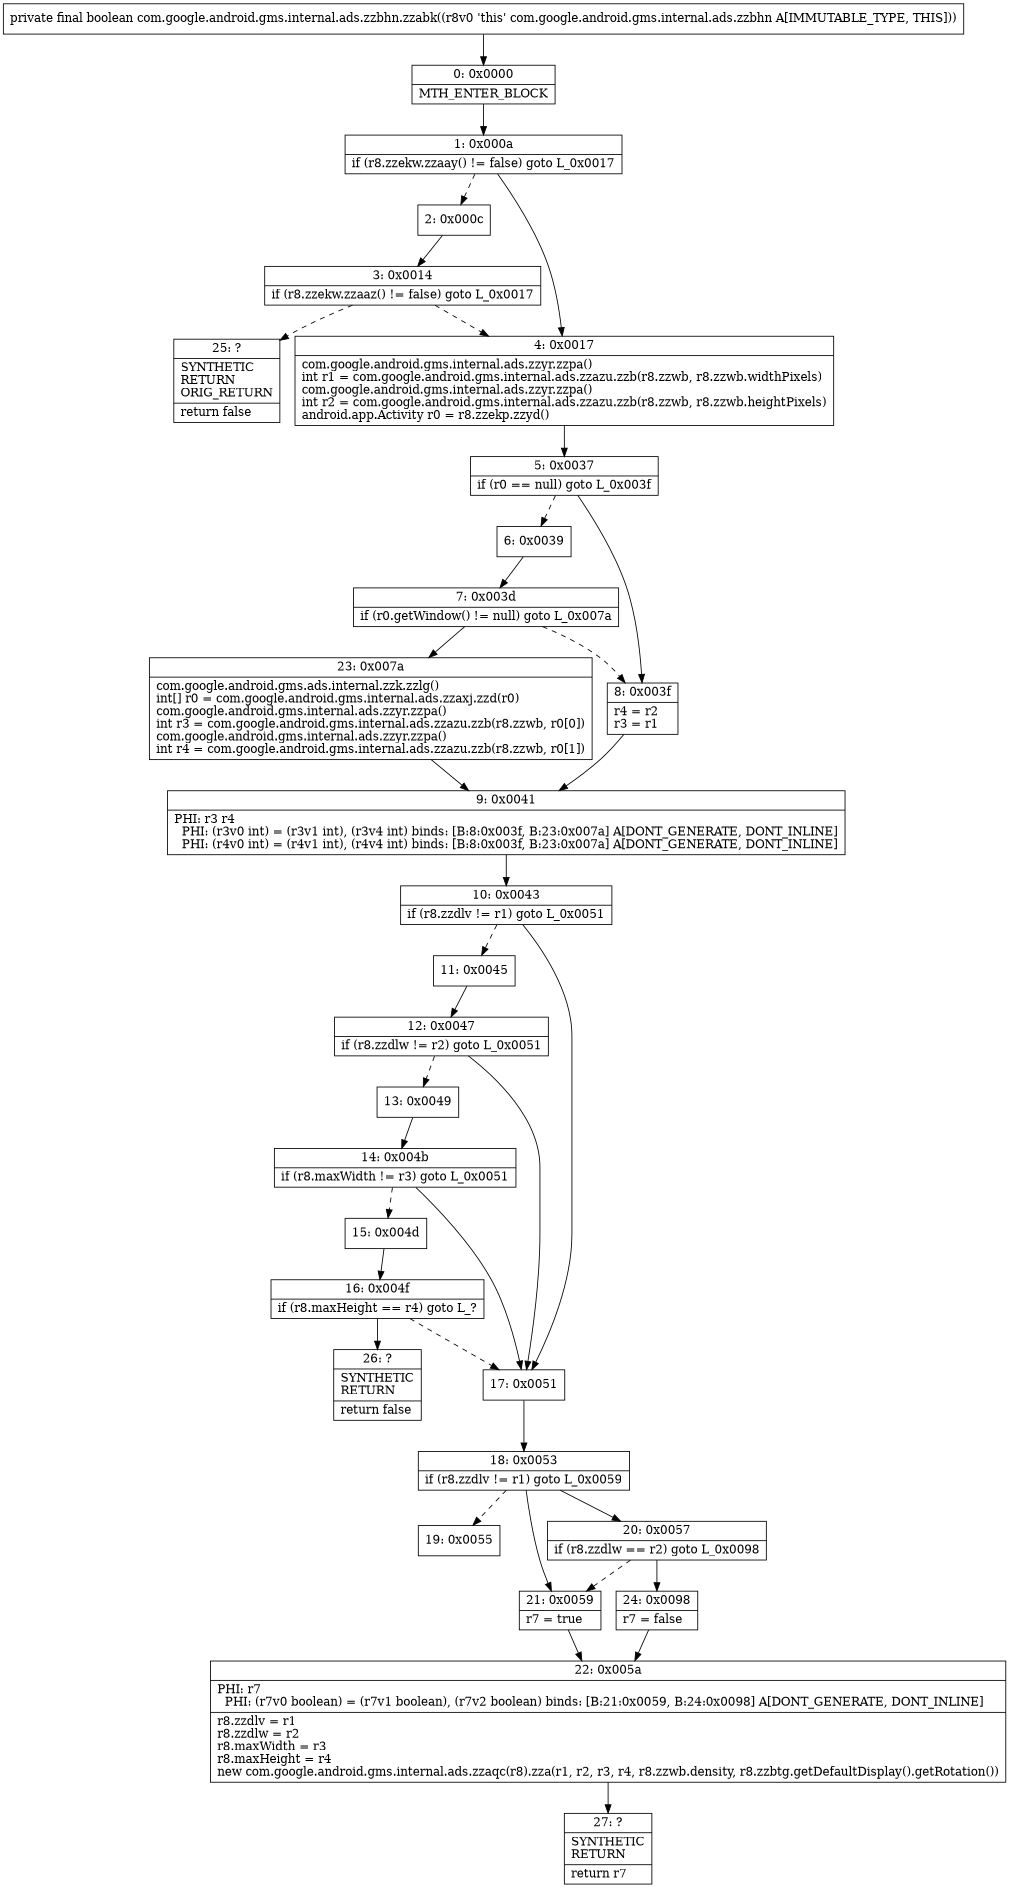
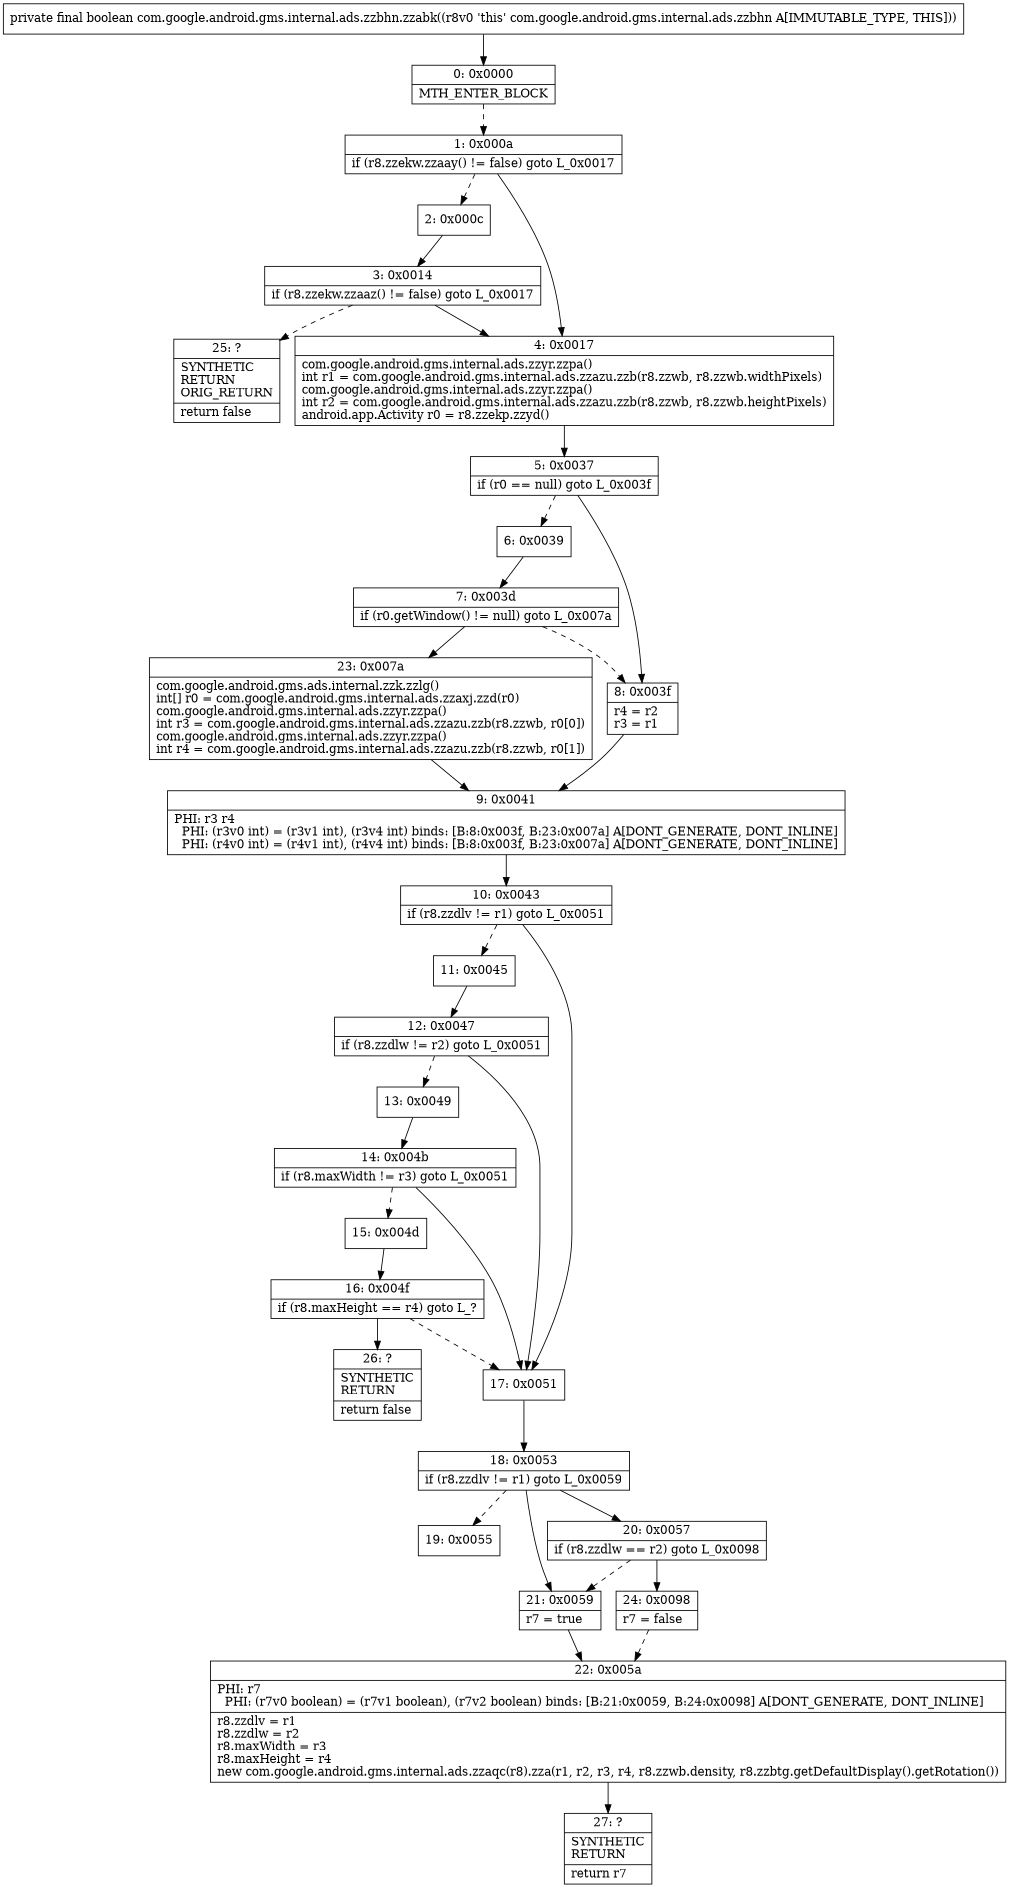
(484, 115) -> (484, 115)
(458, 319) -> (458, 319)
(643, 1641) -> (643, 1641)
